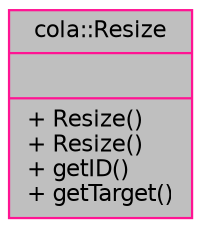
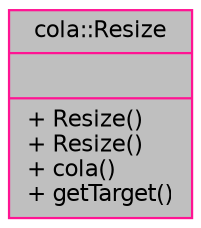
(79, 169) -> (72, 169)
